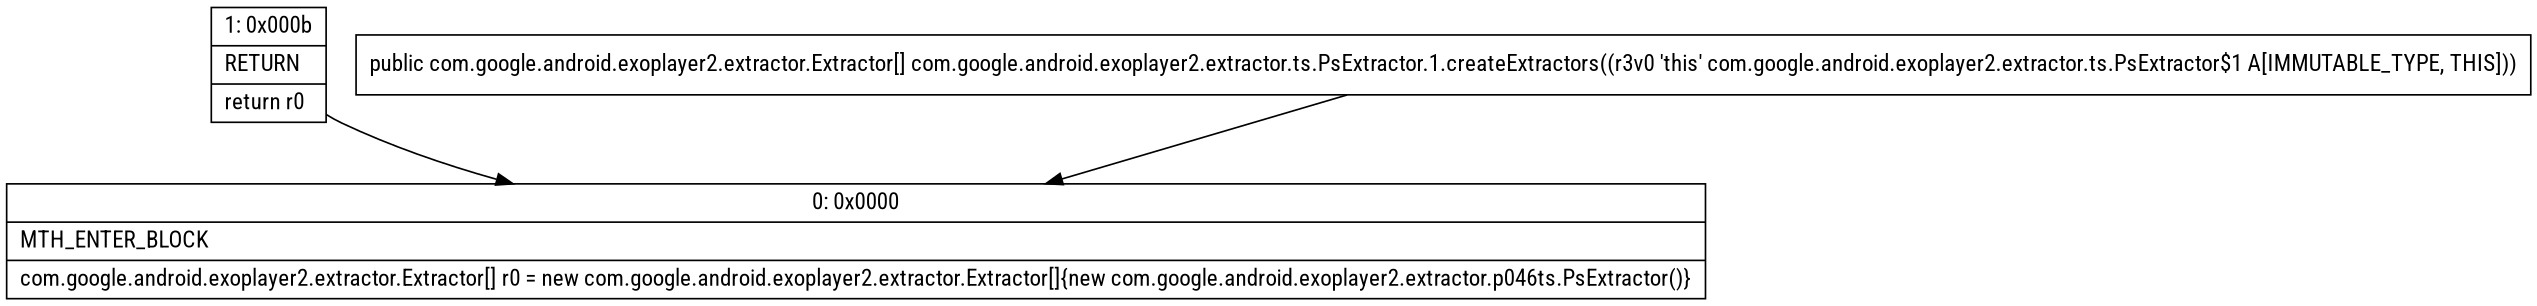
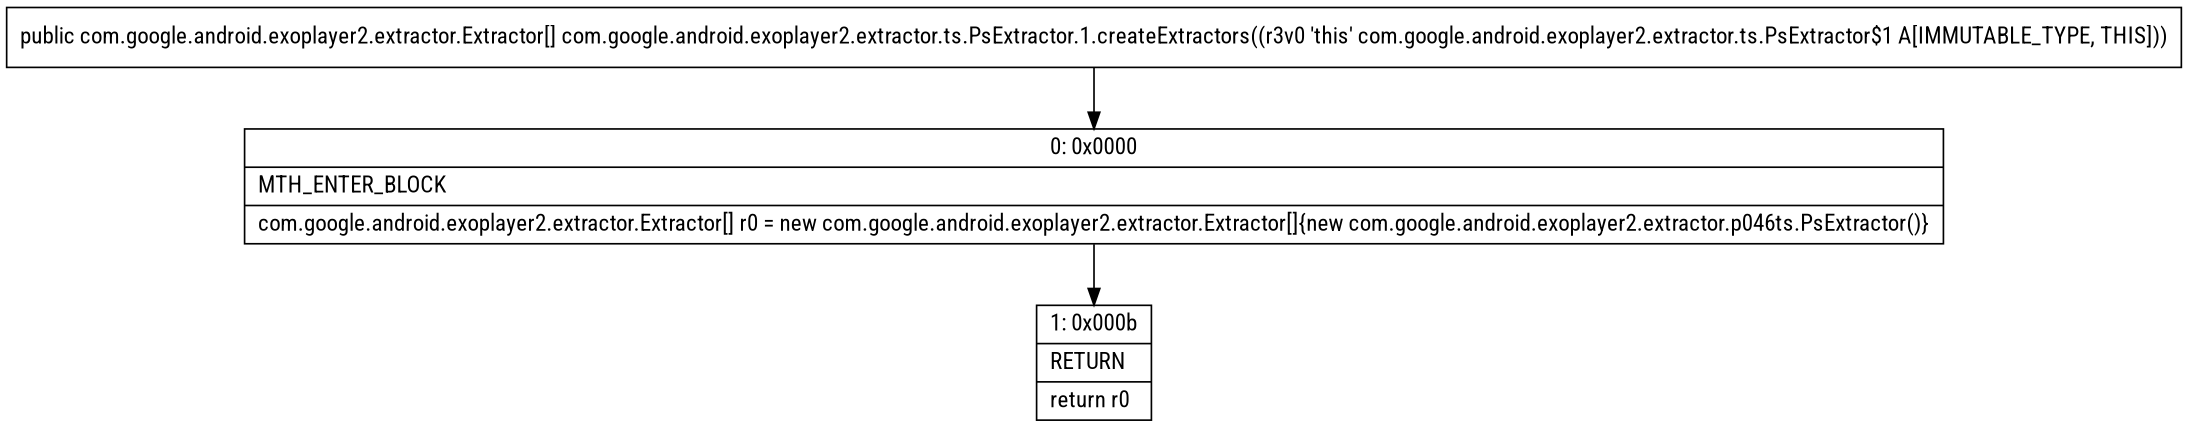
(410, 151) -> (1094, 266)
